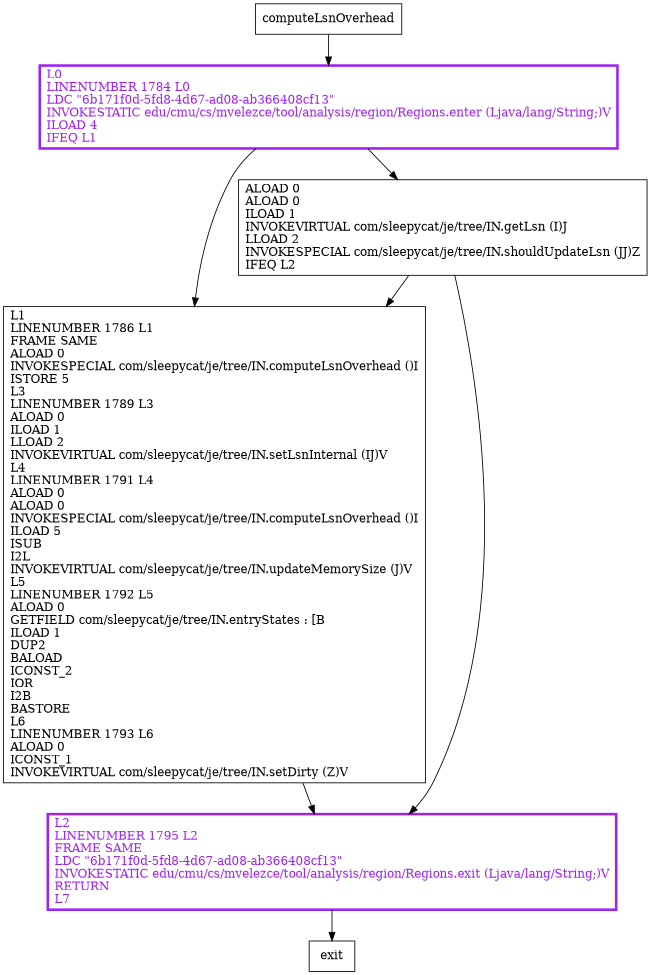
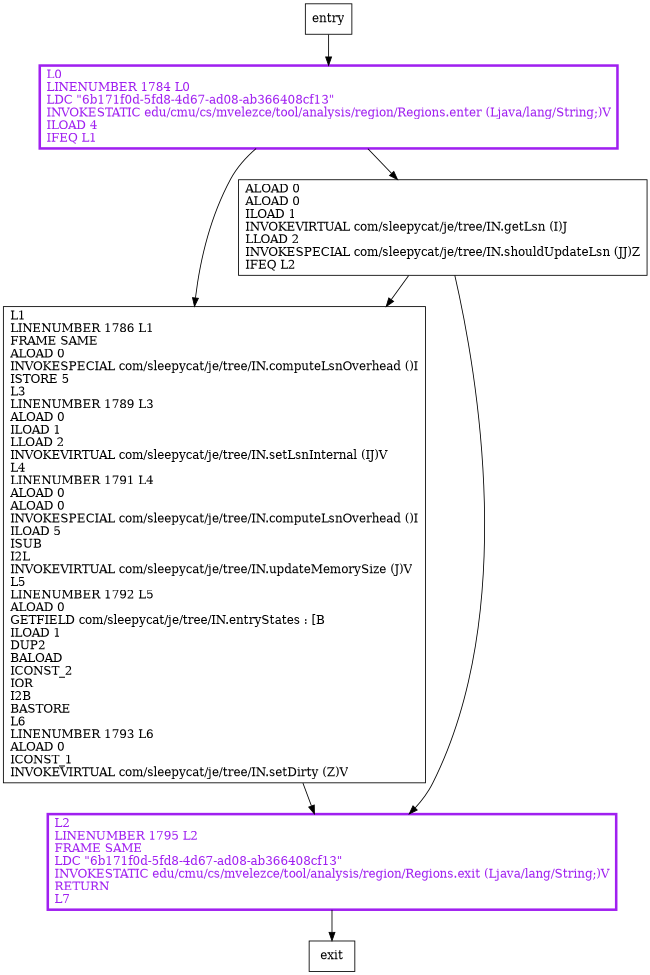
(329, 19) -> (329, 19)
